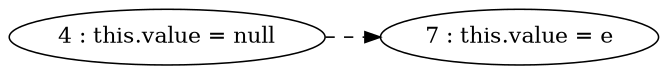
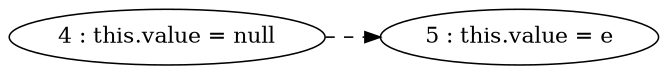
(520, 37) -> (520, 37)
